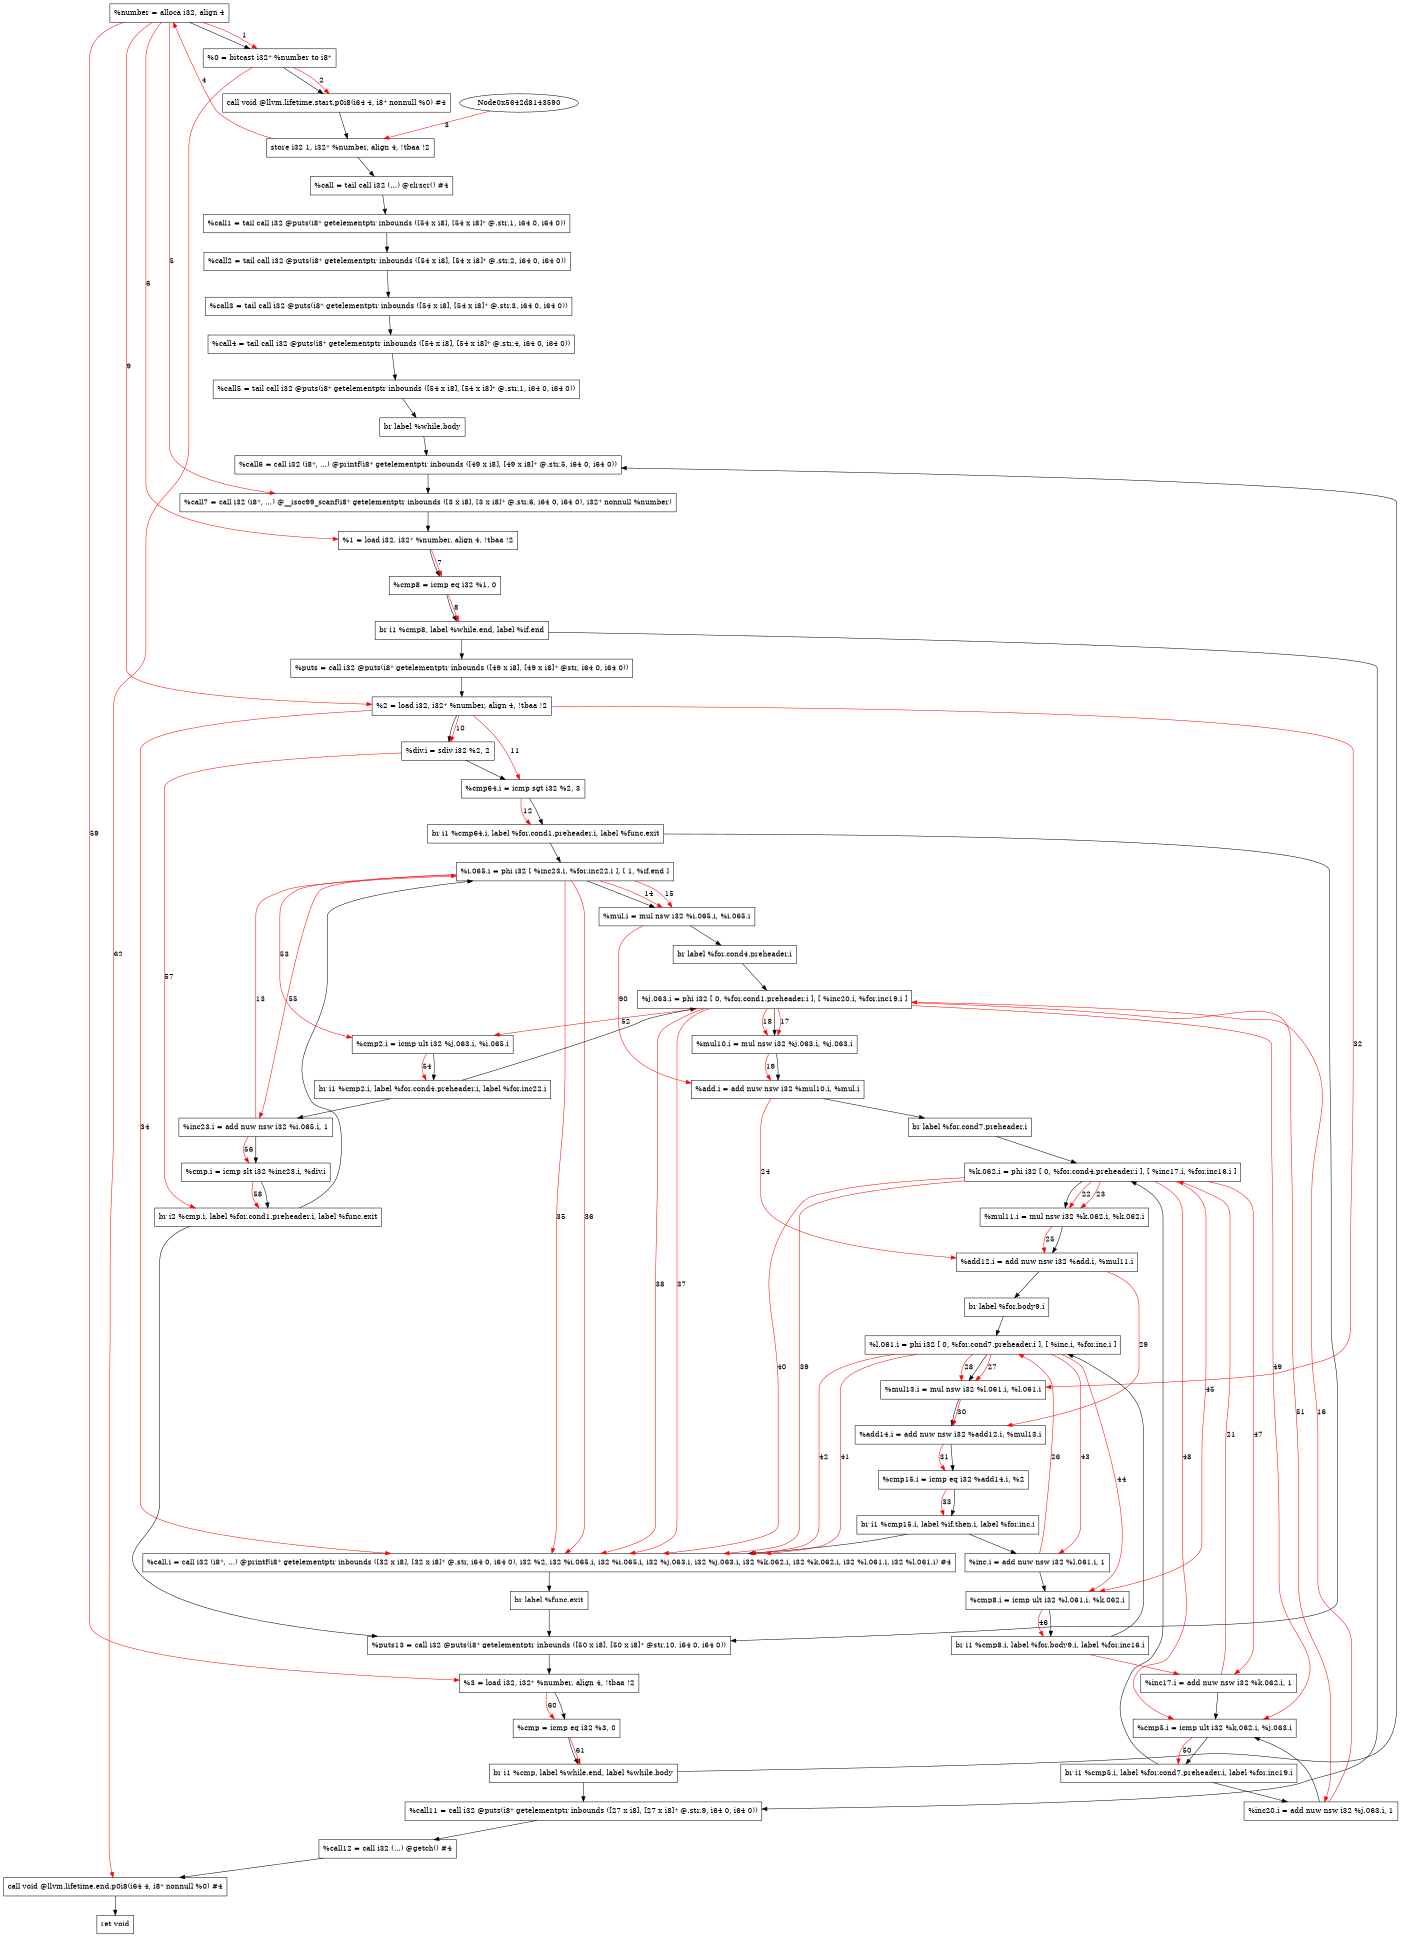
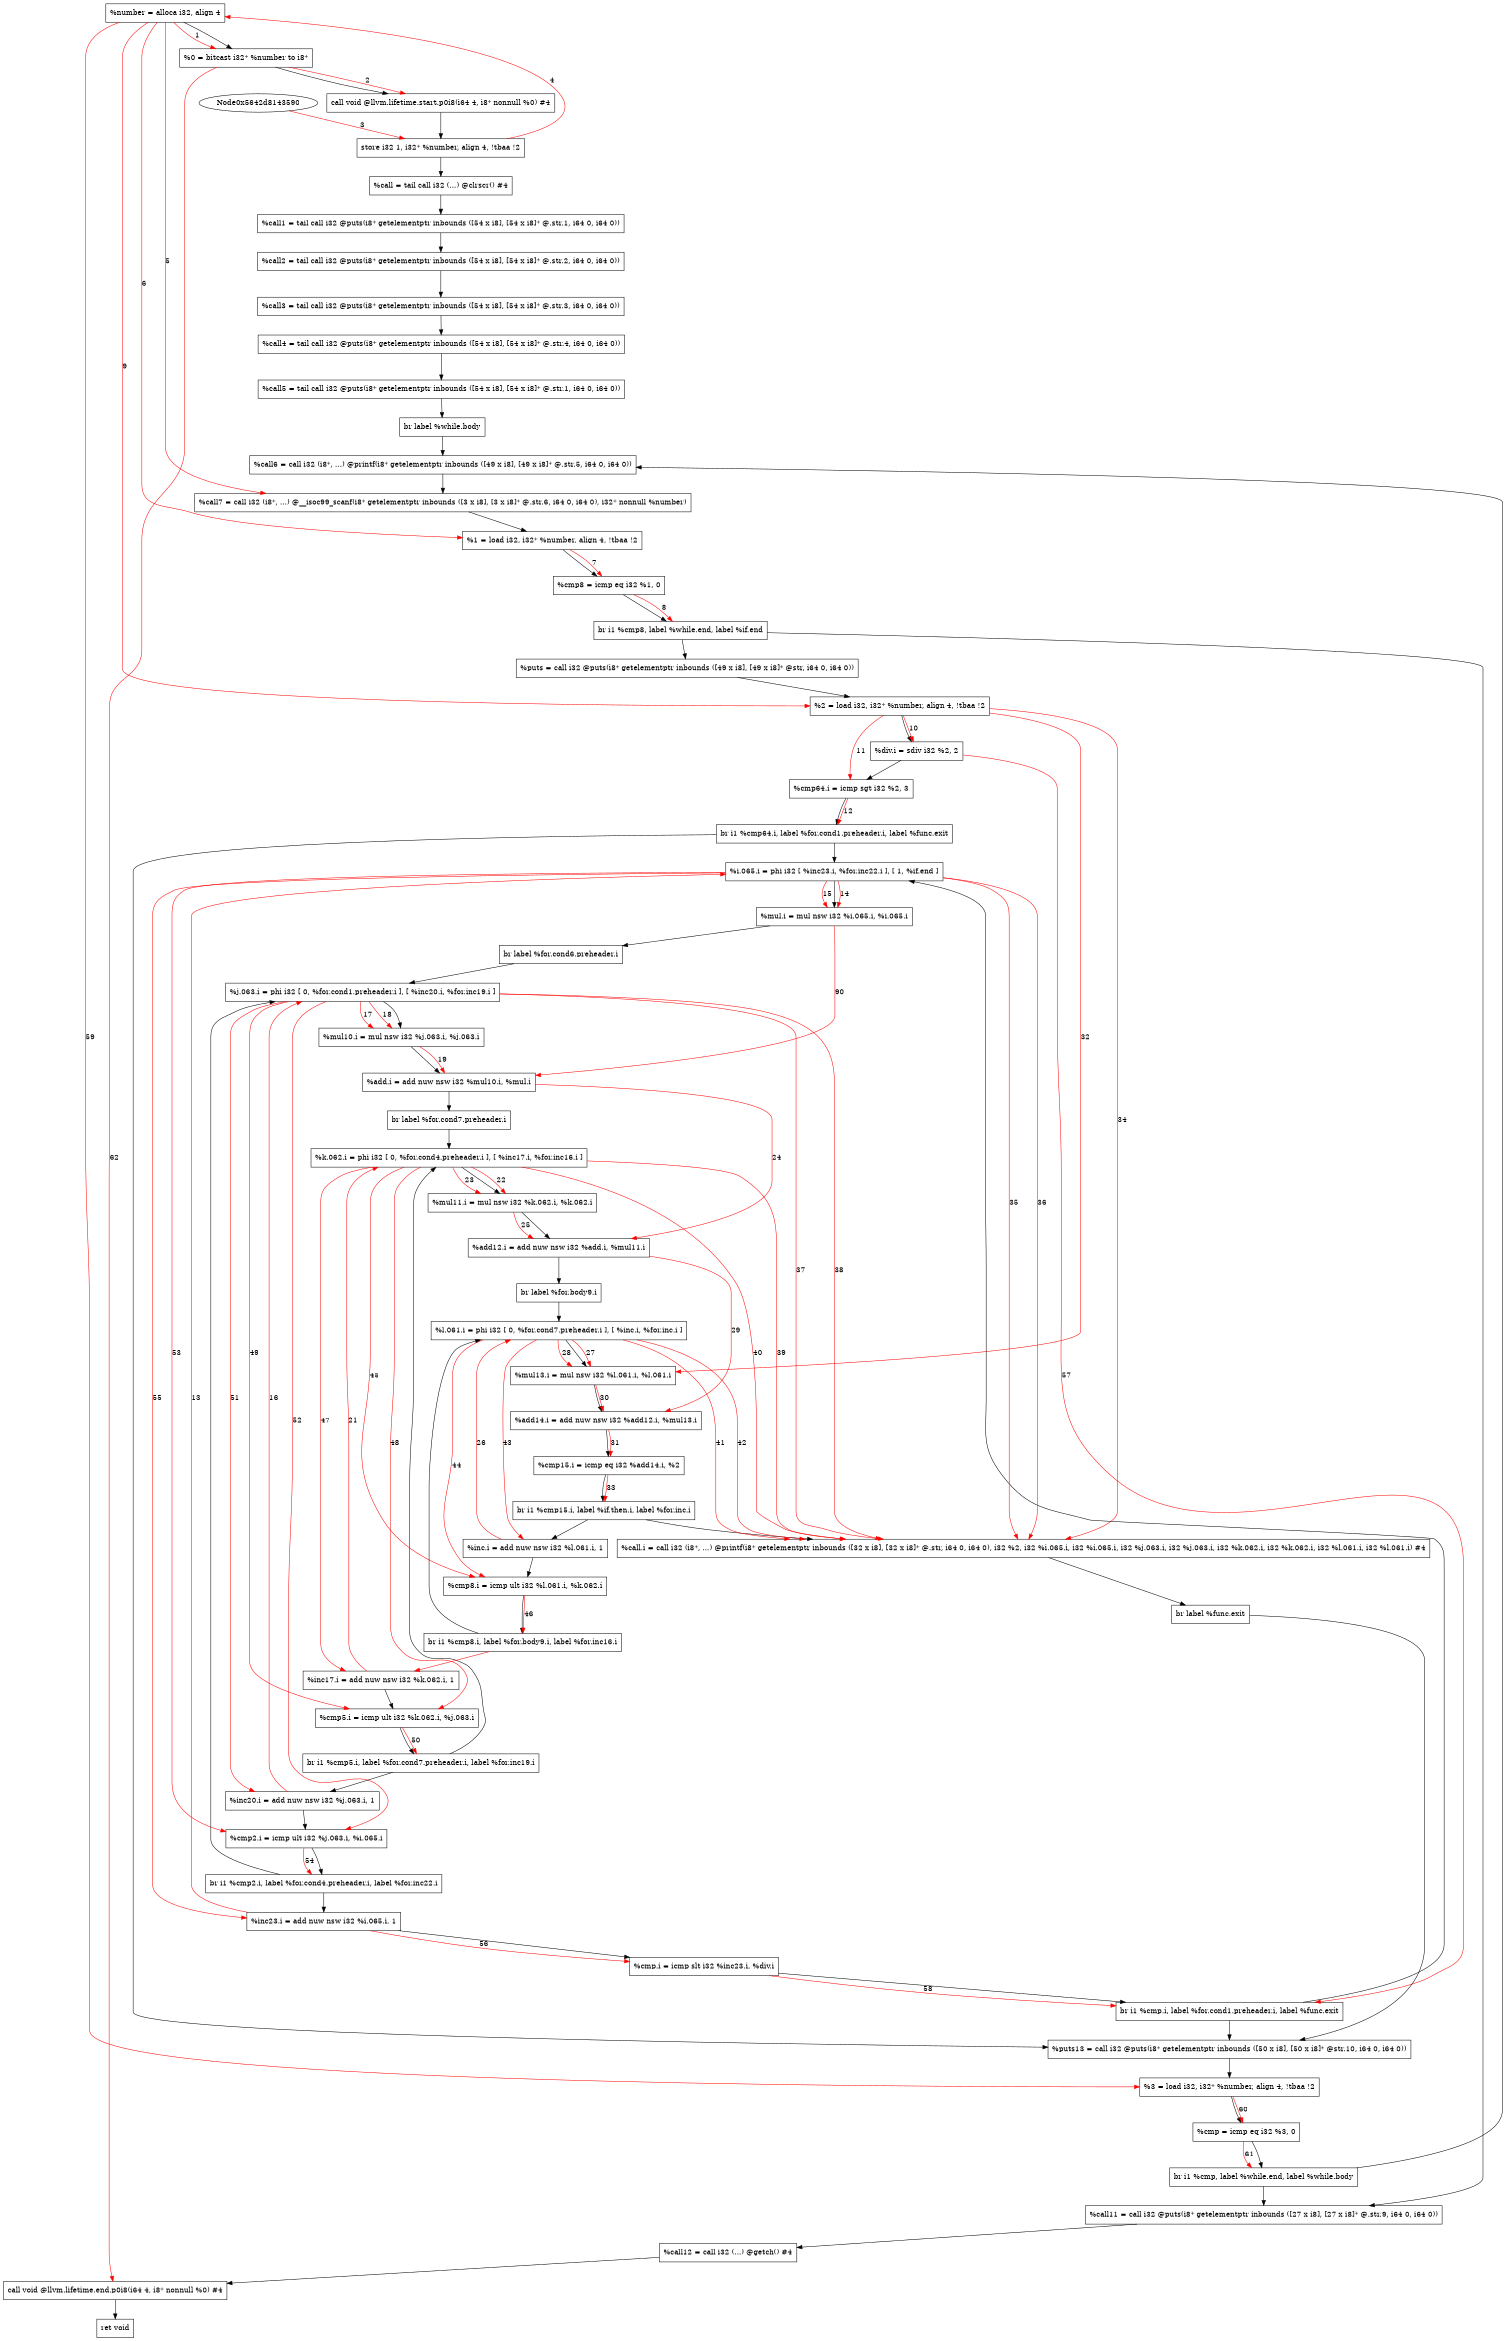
(735, 954) -> (561, 954)
(268, 1217) -> (1229, 2011)
(1301, 1763) -> (304, 1817)
